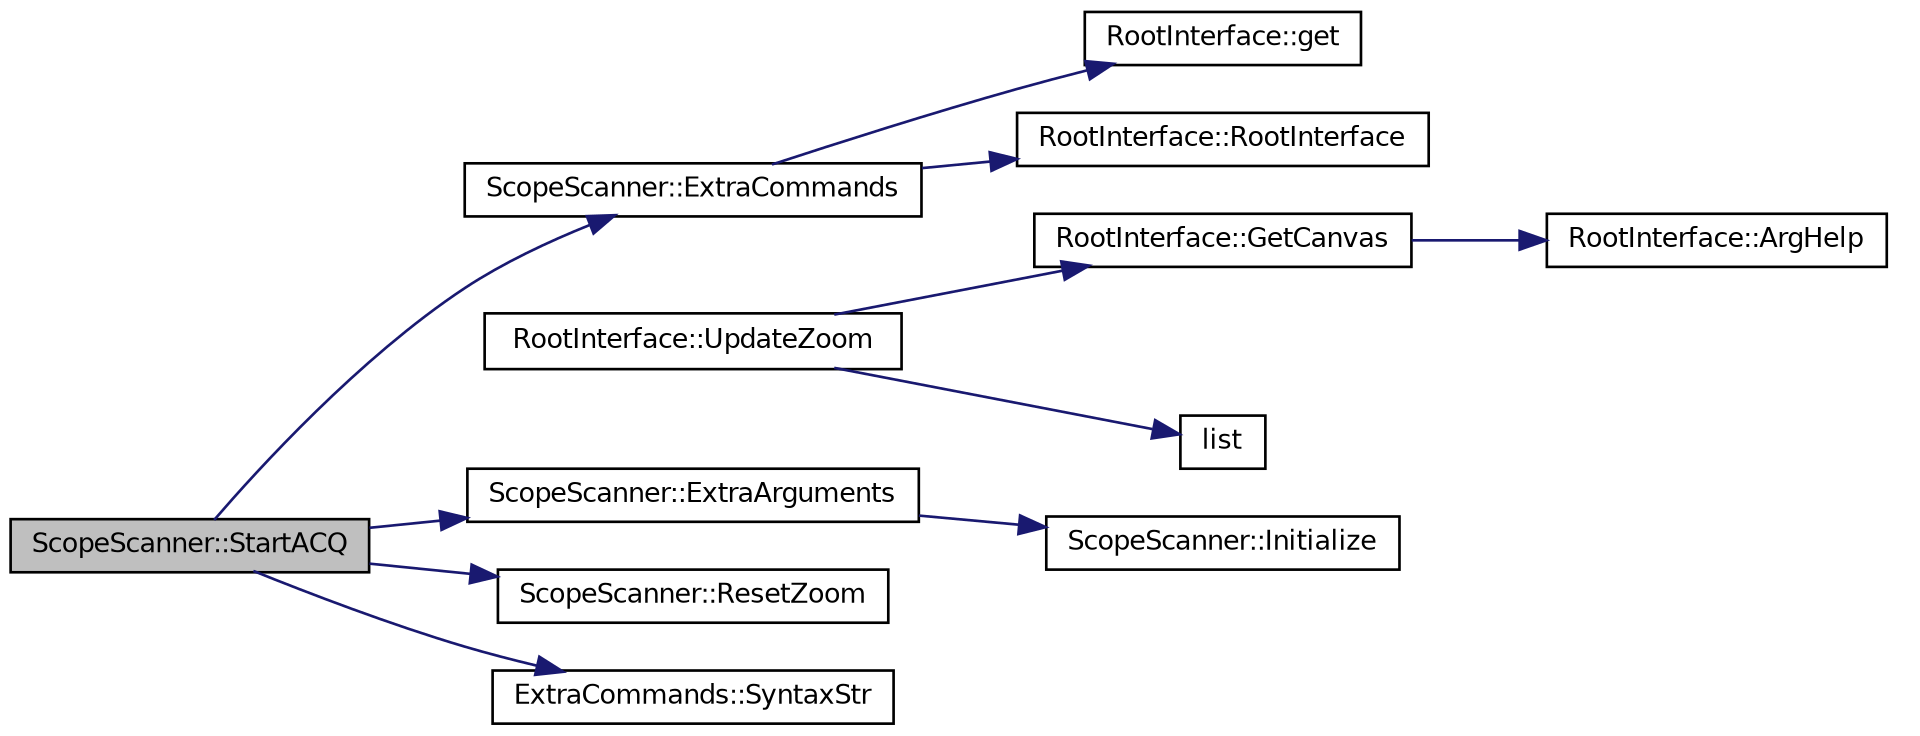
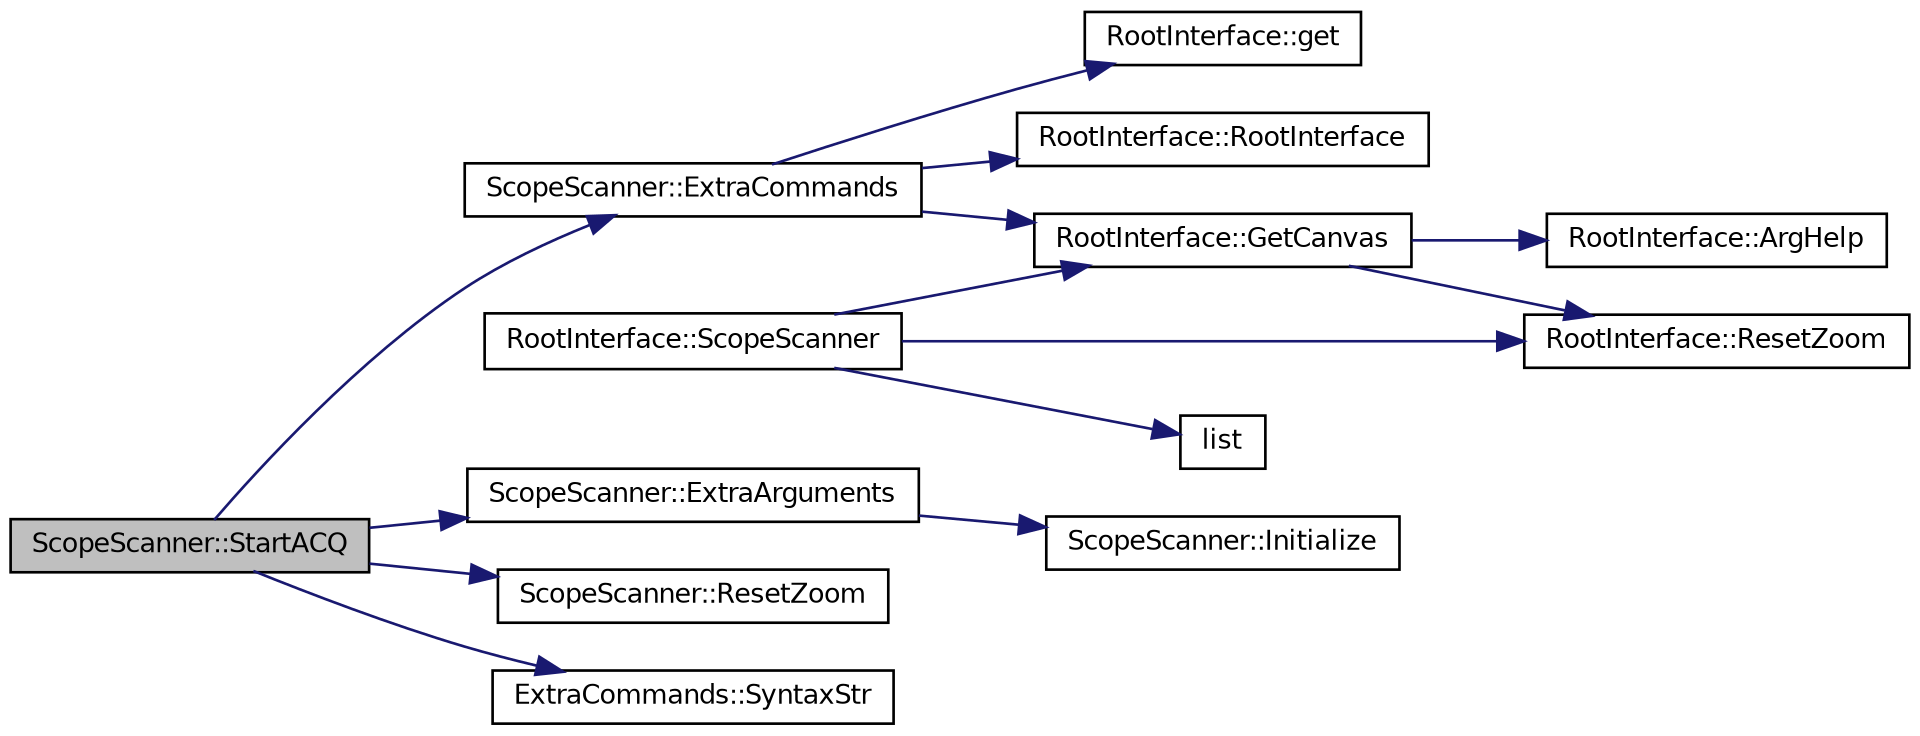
none -> (965, 216)
(693, 341) -> (693, 341)
none -> (1717, 341)
